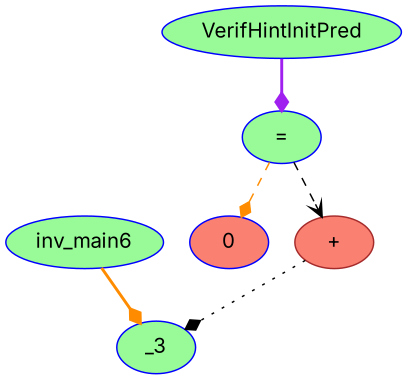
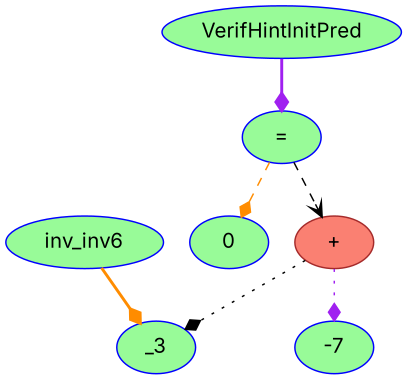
(85, 242) -> (85, 242)
(229, 242) -> (229, 242)
none -> (334, 347)
